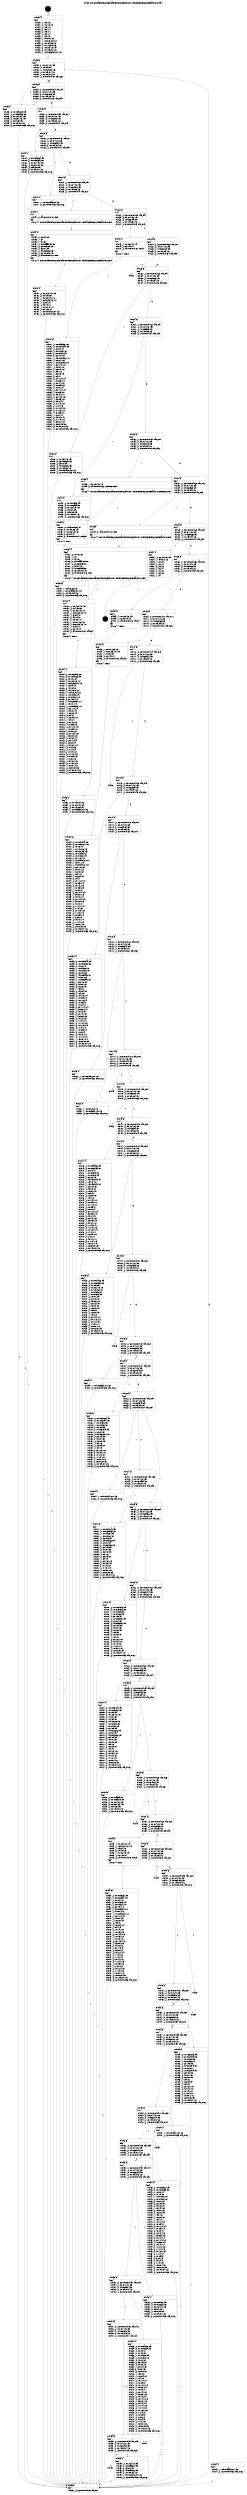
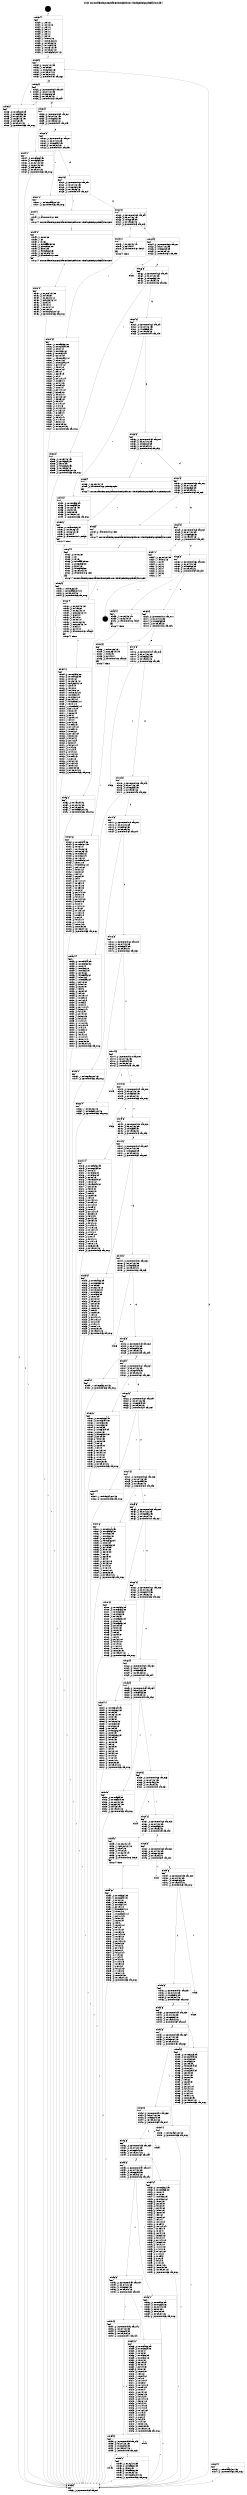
(158, 1455) -> (143, 1495)
